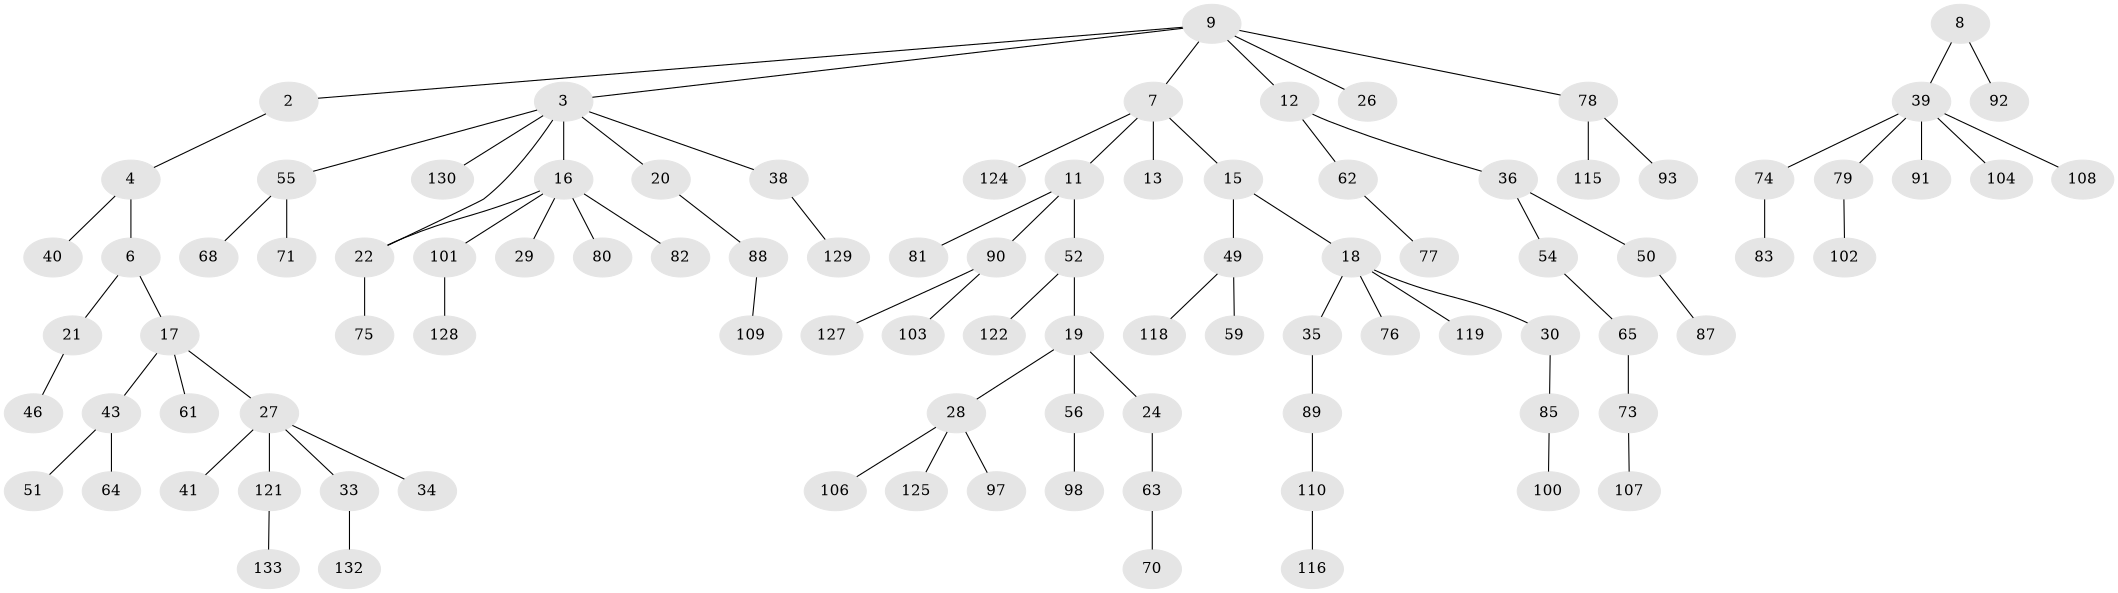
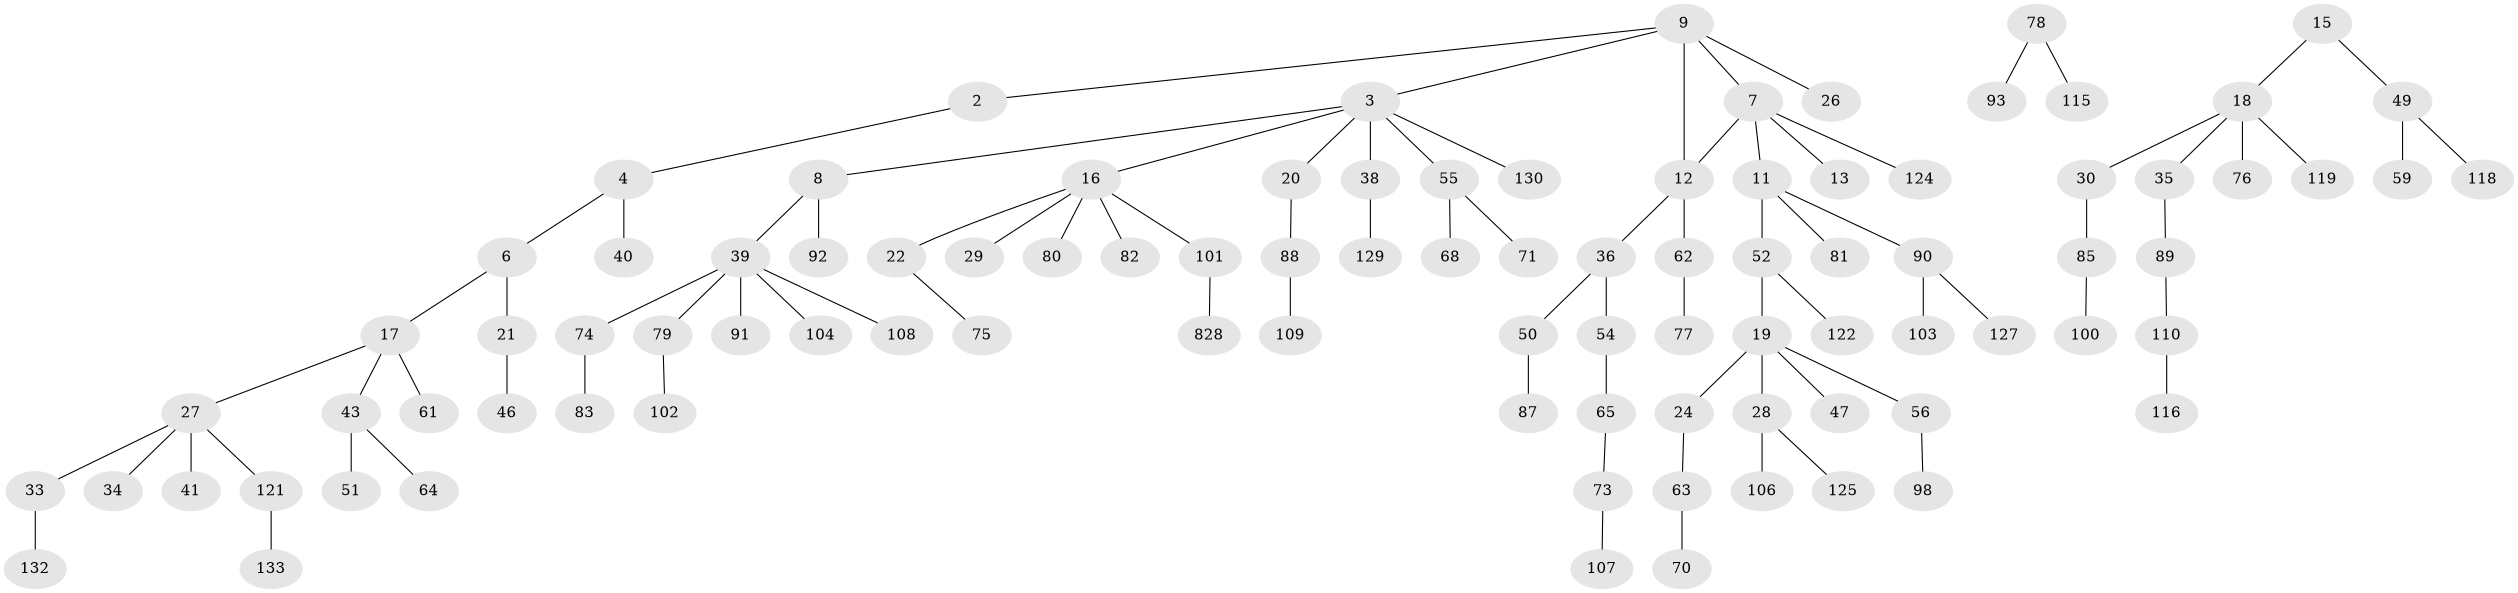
(1400, 63) -> none
(1193, 141) -> (1719, 141)
(483, 199) -> (1094, 141)
(445, 335) -> (1209, 335)
none -> (1840, 413)
(996, 491) -> none
